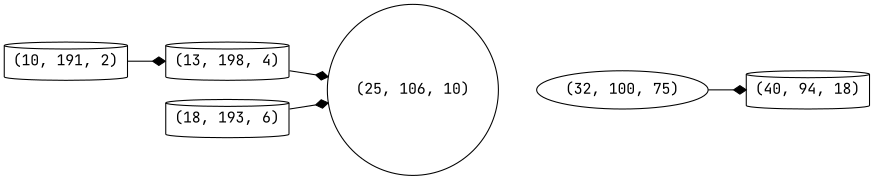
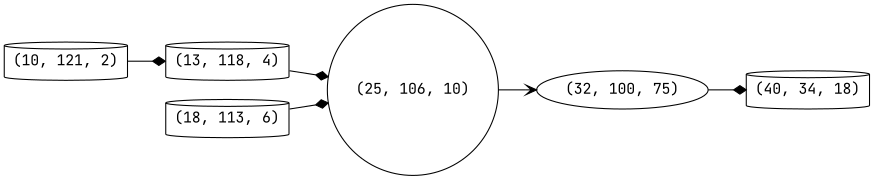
(66, 61) -> (66, 61)
(227, 61) -> (227, 61)
none -> (512, 90)
(808, 90) -> (808, 90)
(227, 119) -> (227, 119)
